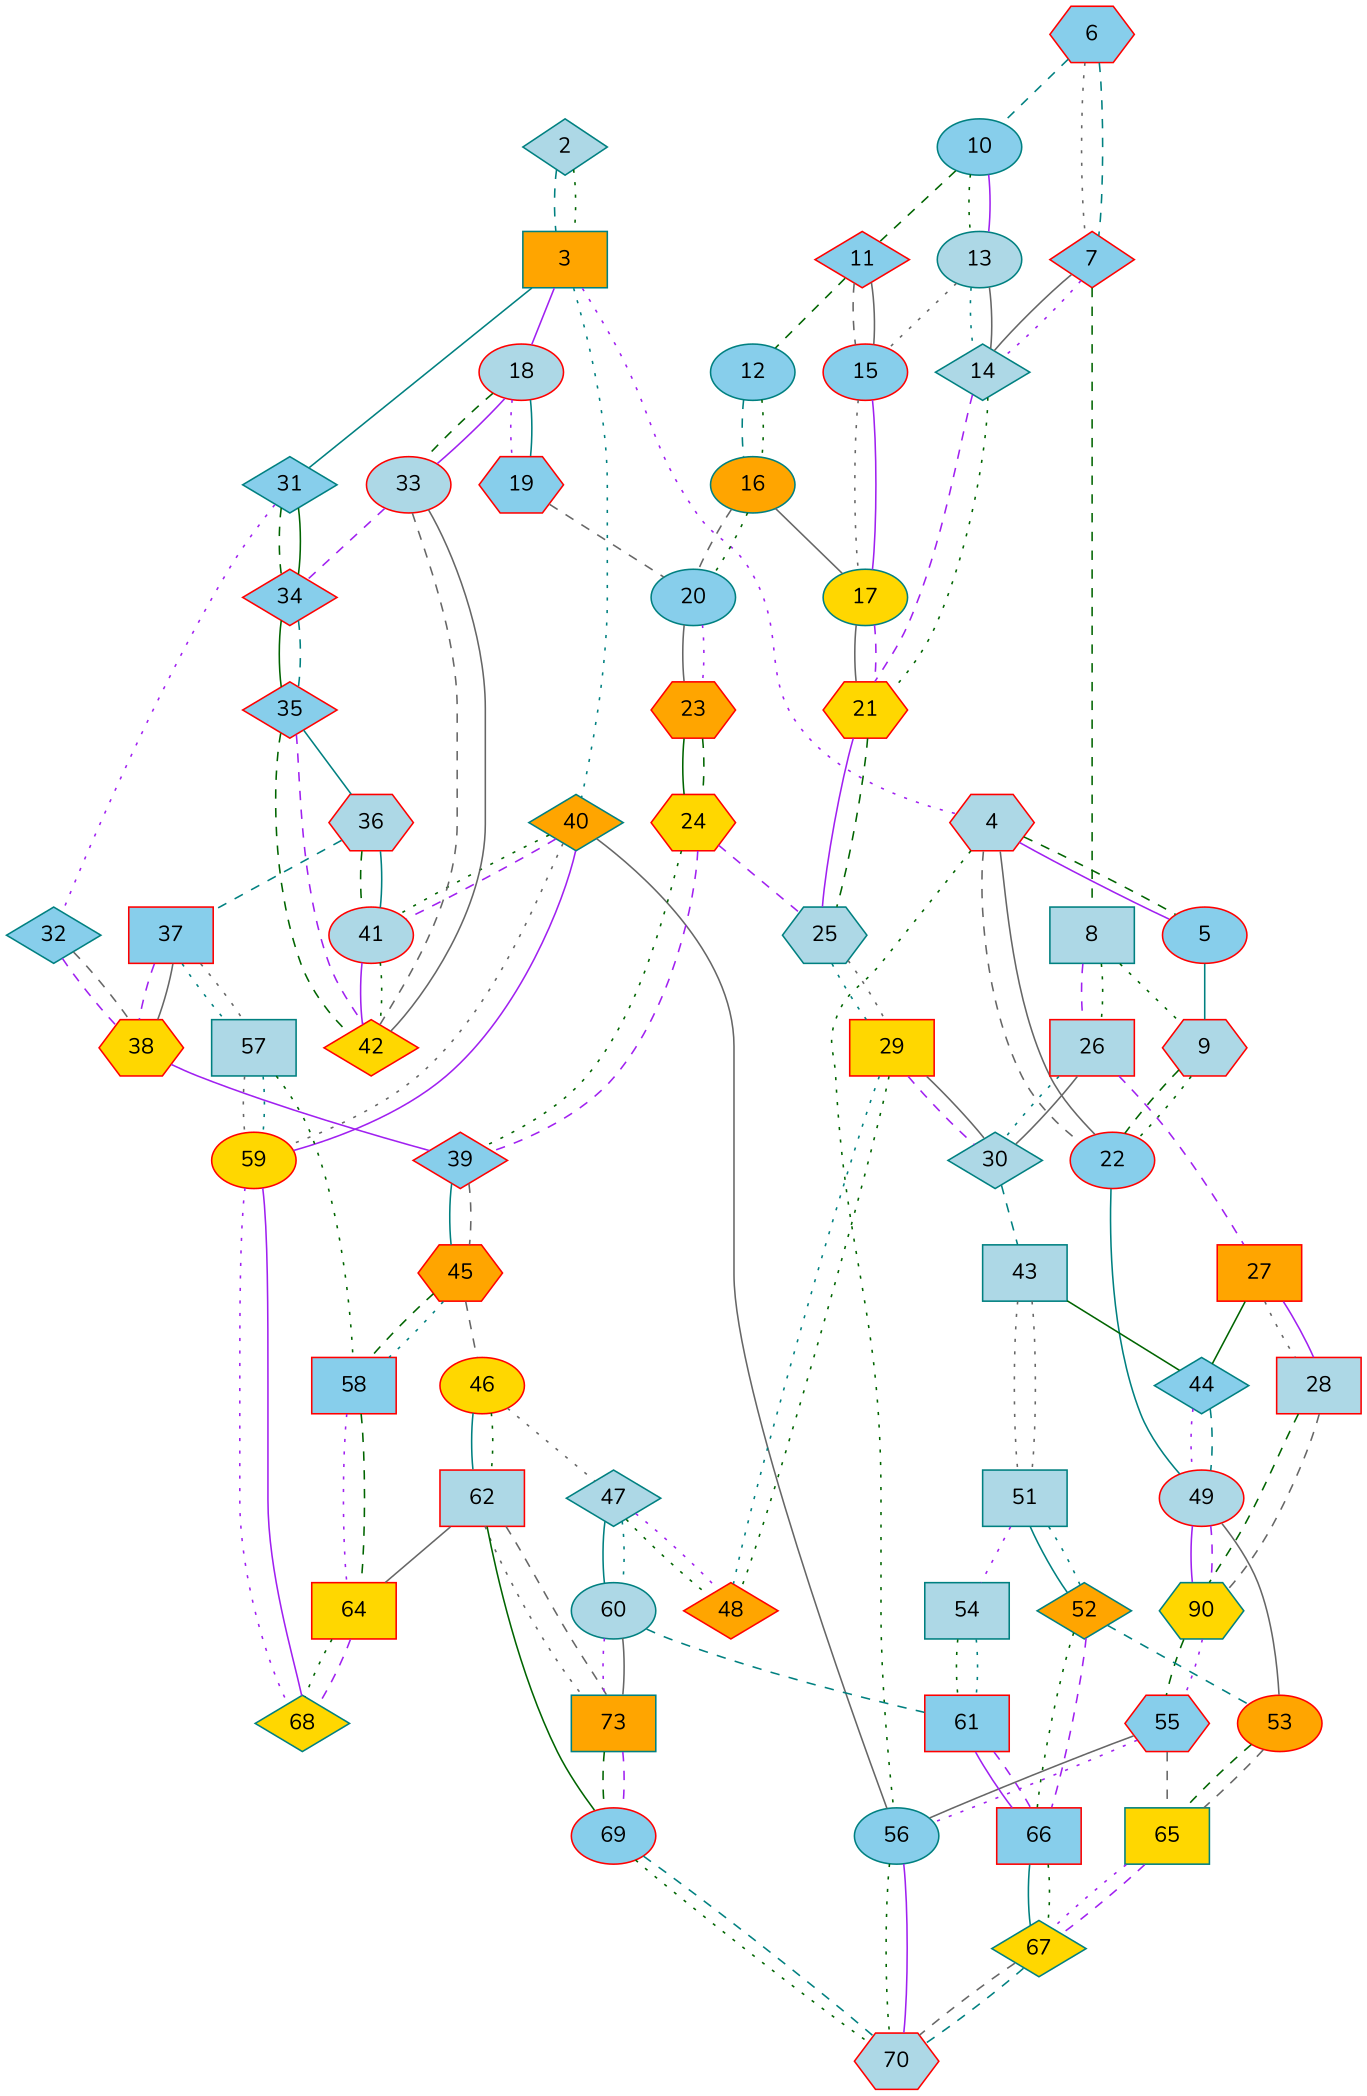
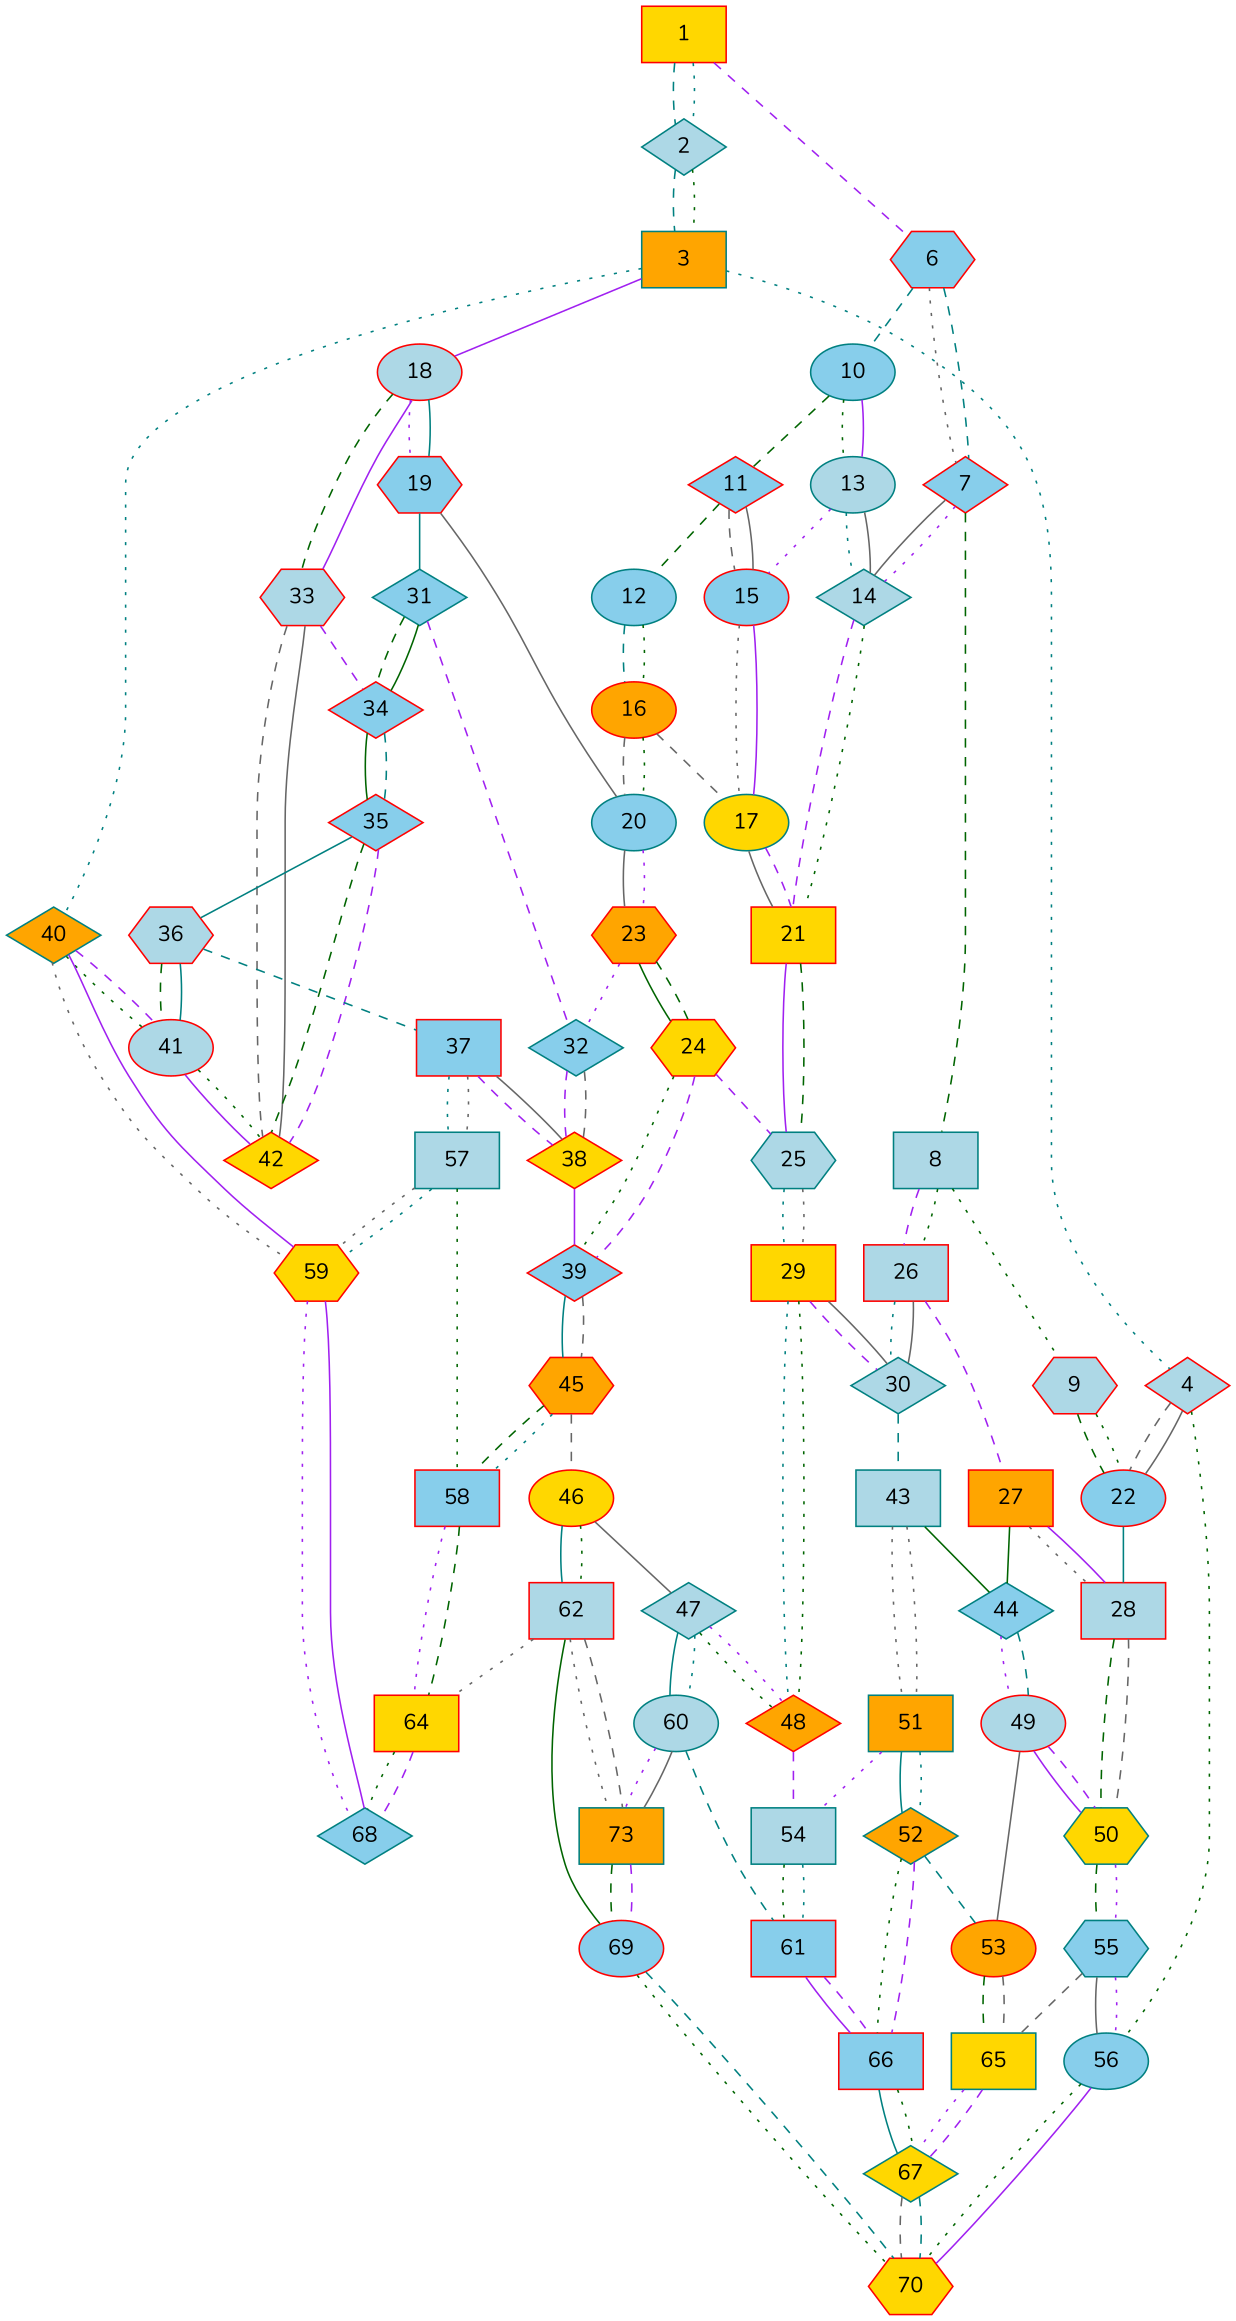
none -> (684, 34)
(922, 316) -> (800, 541)
(421, 378) -> (420, 541)
(409, 485) -> (302, 597)
(753, 485) -> (634, 710)
(595, 534) -> (530, 654)
(809, 541) -> (690, 766)
(754, 578) -> (1051, 749)
(157, 702) -> (498, 823)
(865, 710) -> (793, 935)
(992, 823) -> (1188, 1386)
(1205, 935) -> none
none -> (603, 995)
(141, 1048) -> (574, 1160)
(254, 1160) -> (316, 1273)
(738, 1310) -> none
(1122, 1346) -> (1123, 1555)
(551, 1445) -> (633, 1557)
(1025, 1498) -> (911, 1723)
(418, 1555) -> (494, 1667)
(1202, 1611) -> (1106, 1836)
(302, 1723) -> (365, 1836)
(1167, 1723) -> (1106, 1949)
none -> (793, 1780)
(897, 2061) -> (911, 2286)
